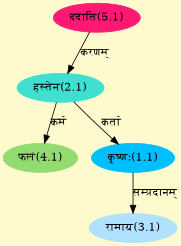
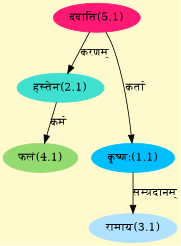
(93, 121) -> (123, 82)
